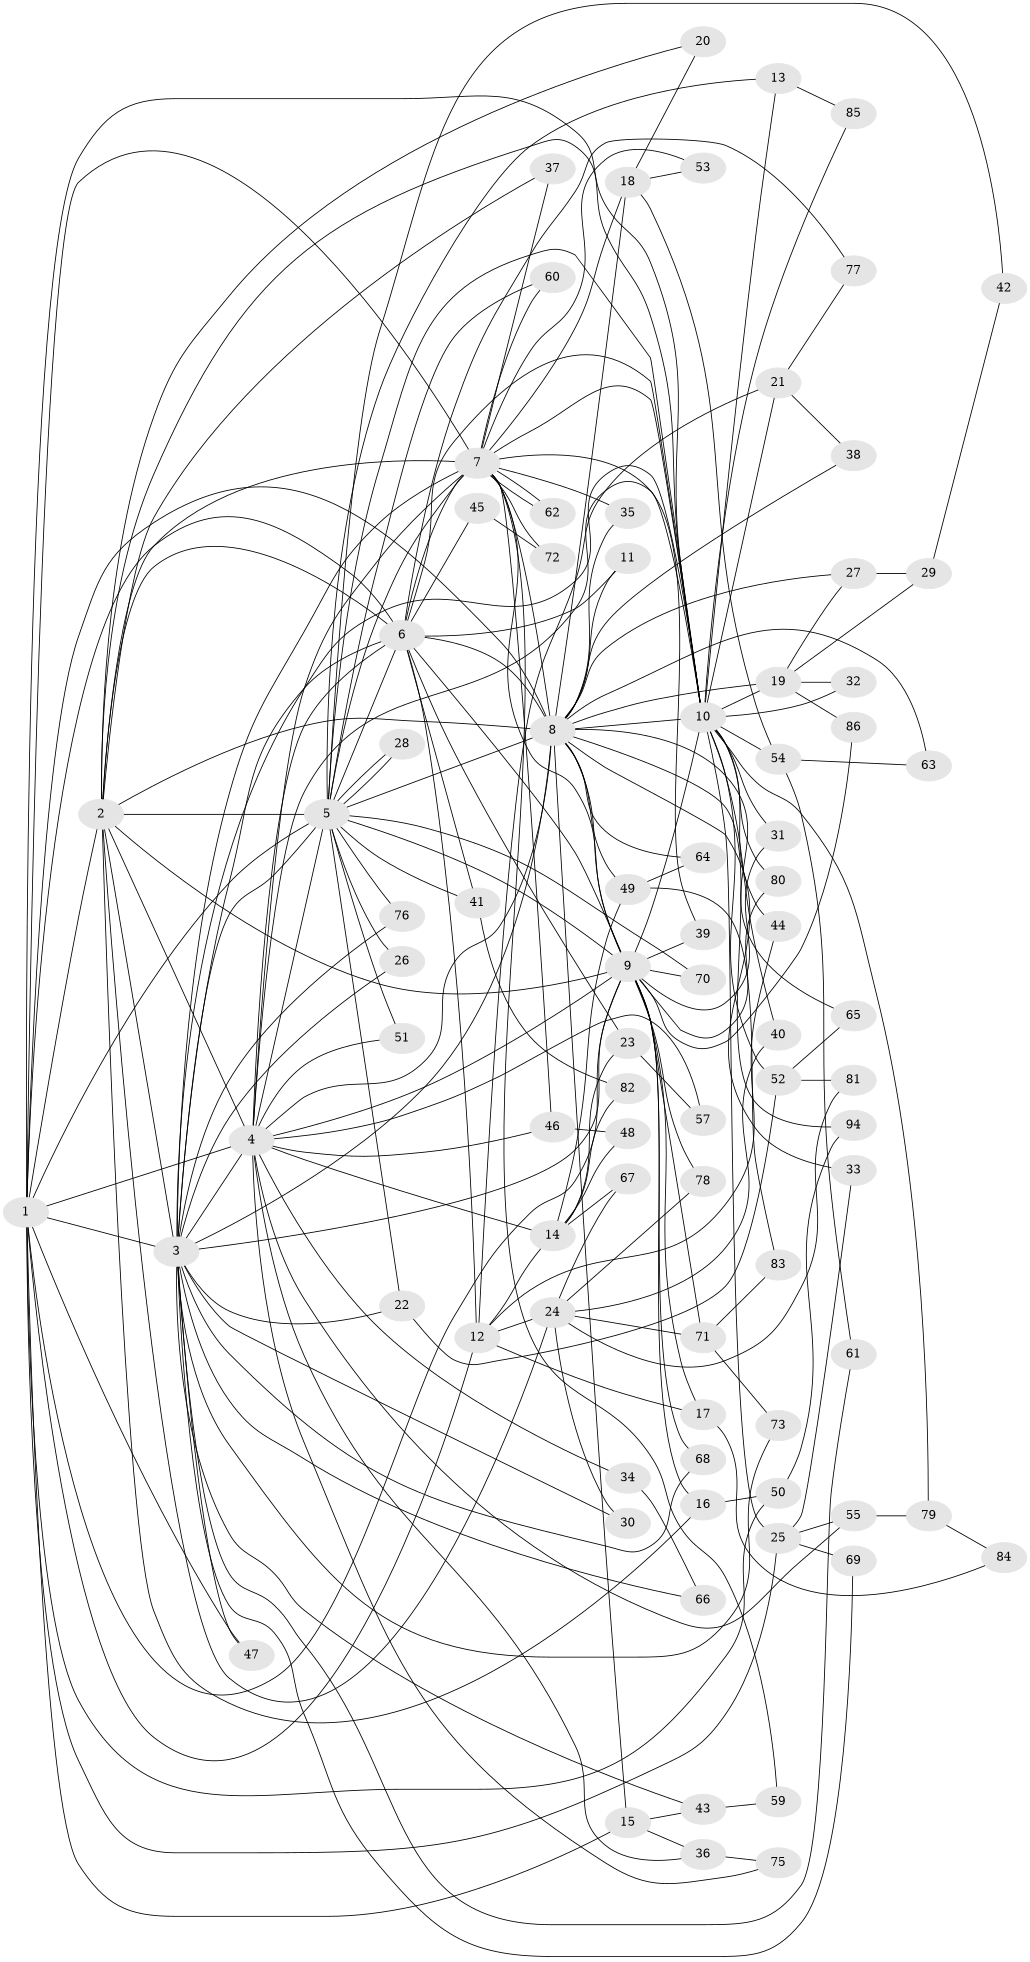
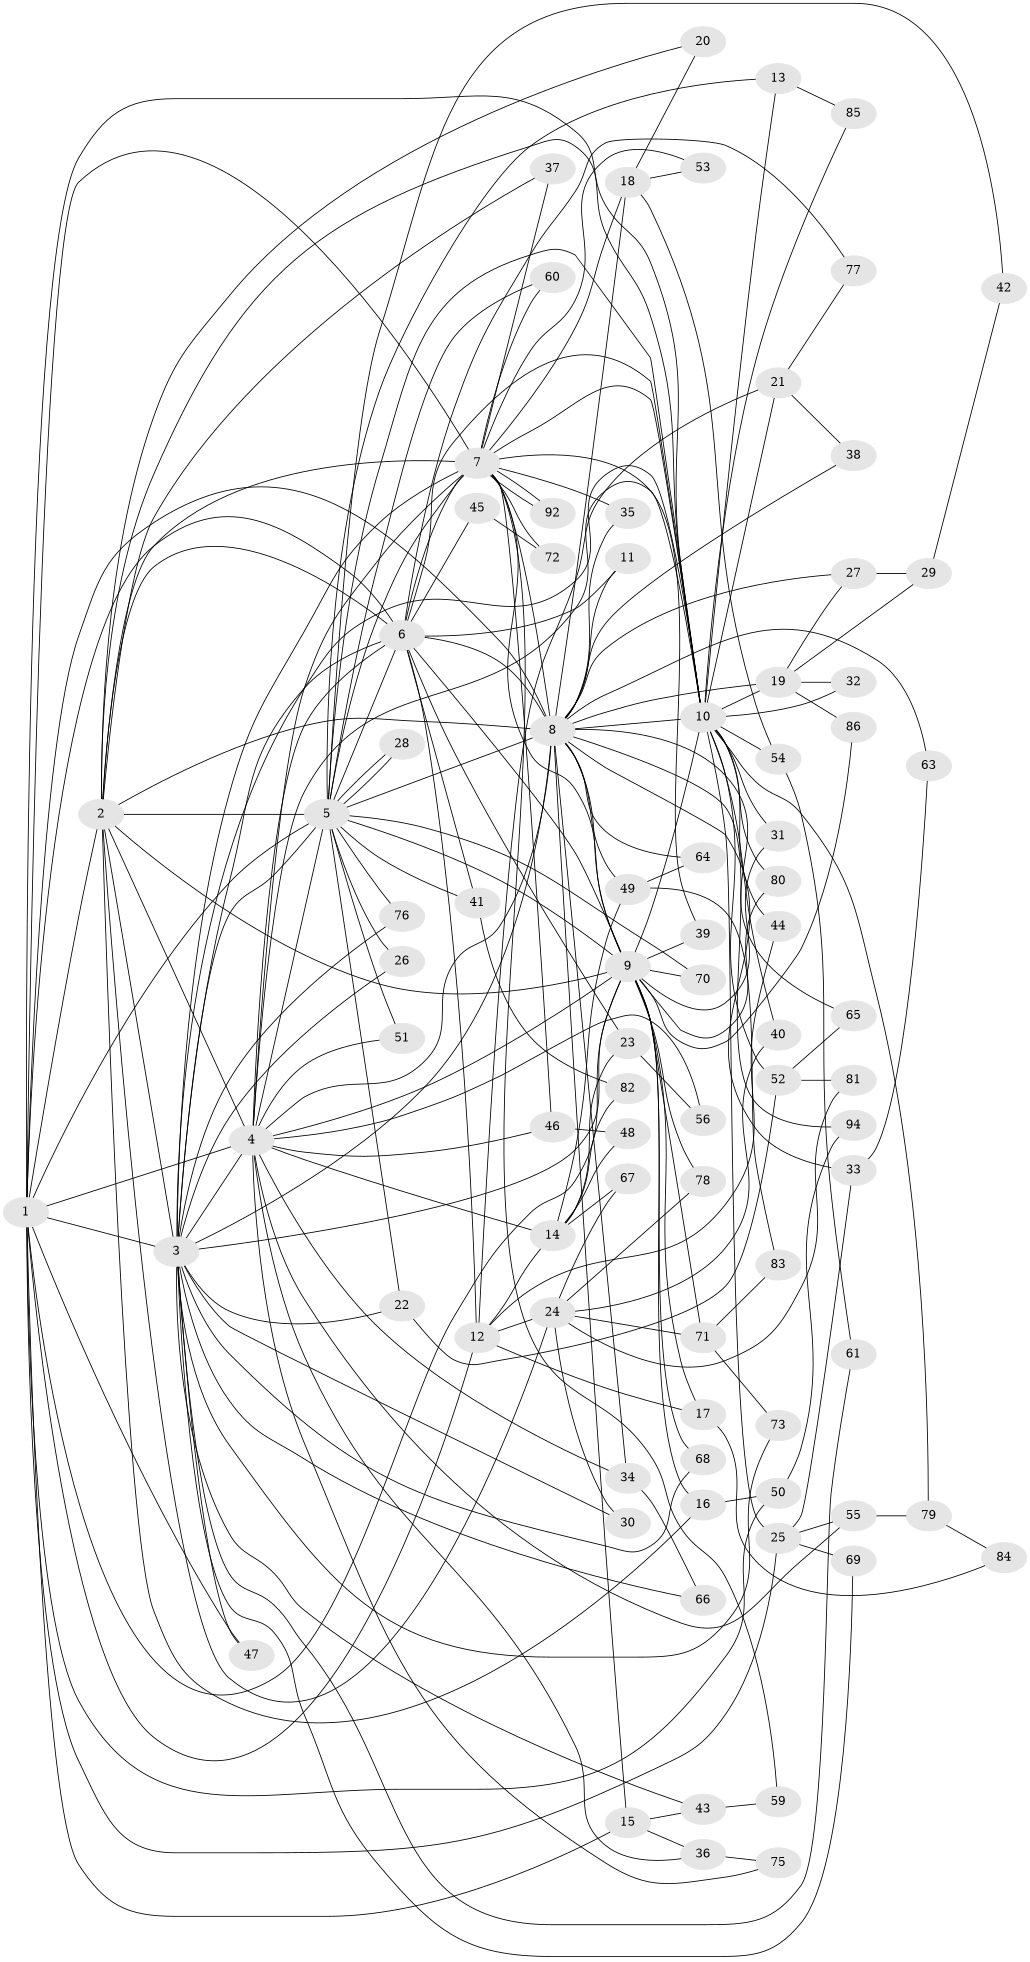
(553, 513) -> (553, 513)
(856, 763) -> (911, 973)
(703, 1120) -> (703, 1120)
none -> (596, 1158)
